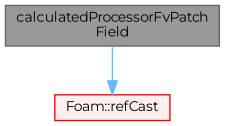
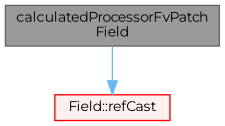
(112, 108) -> (112, 108)
